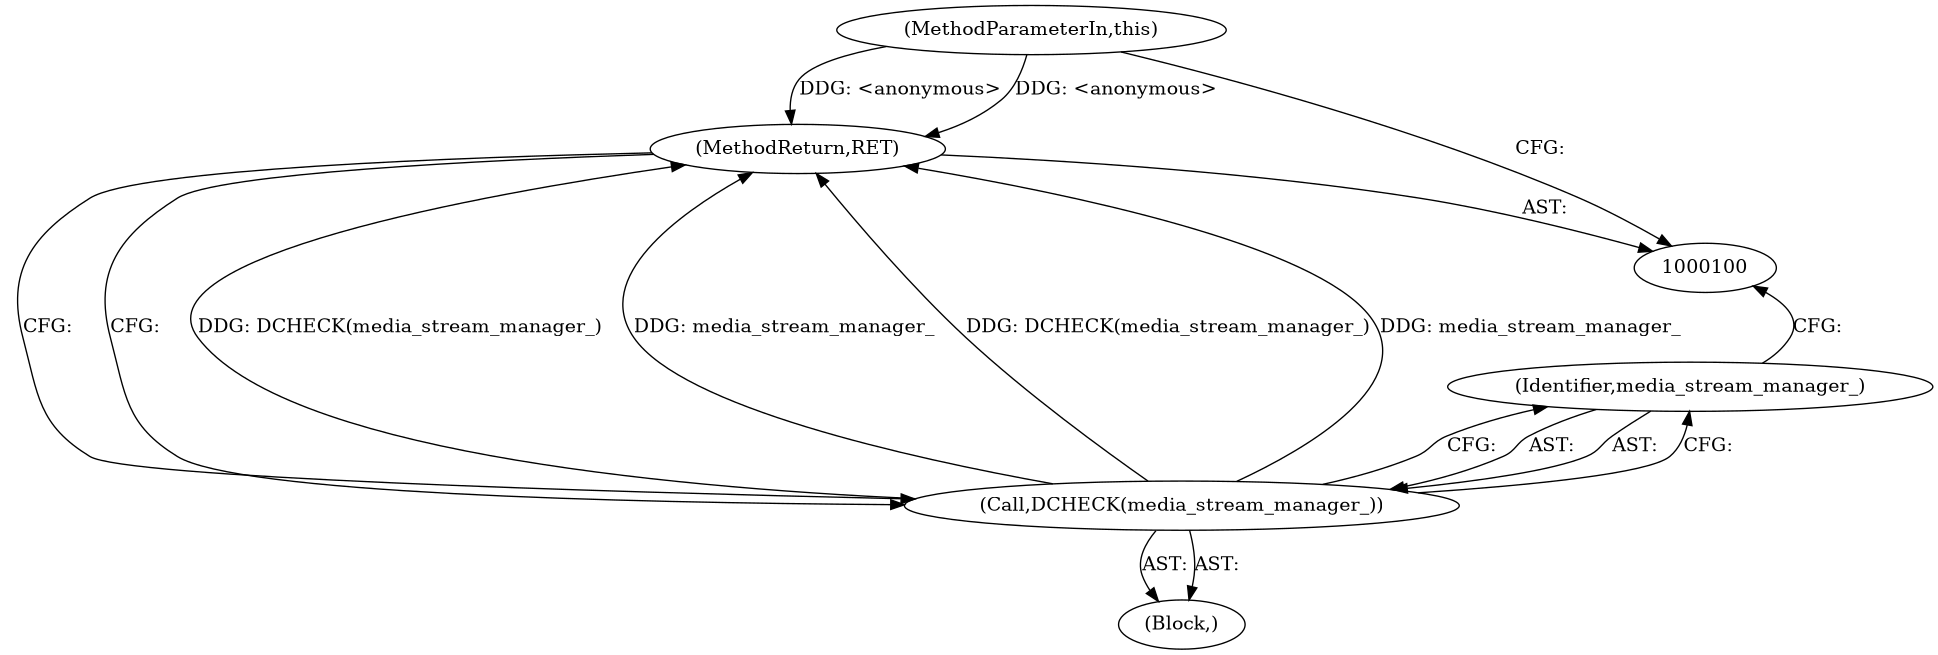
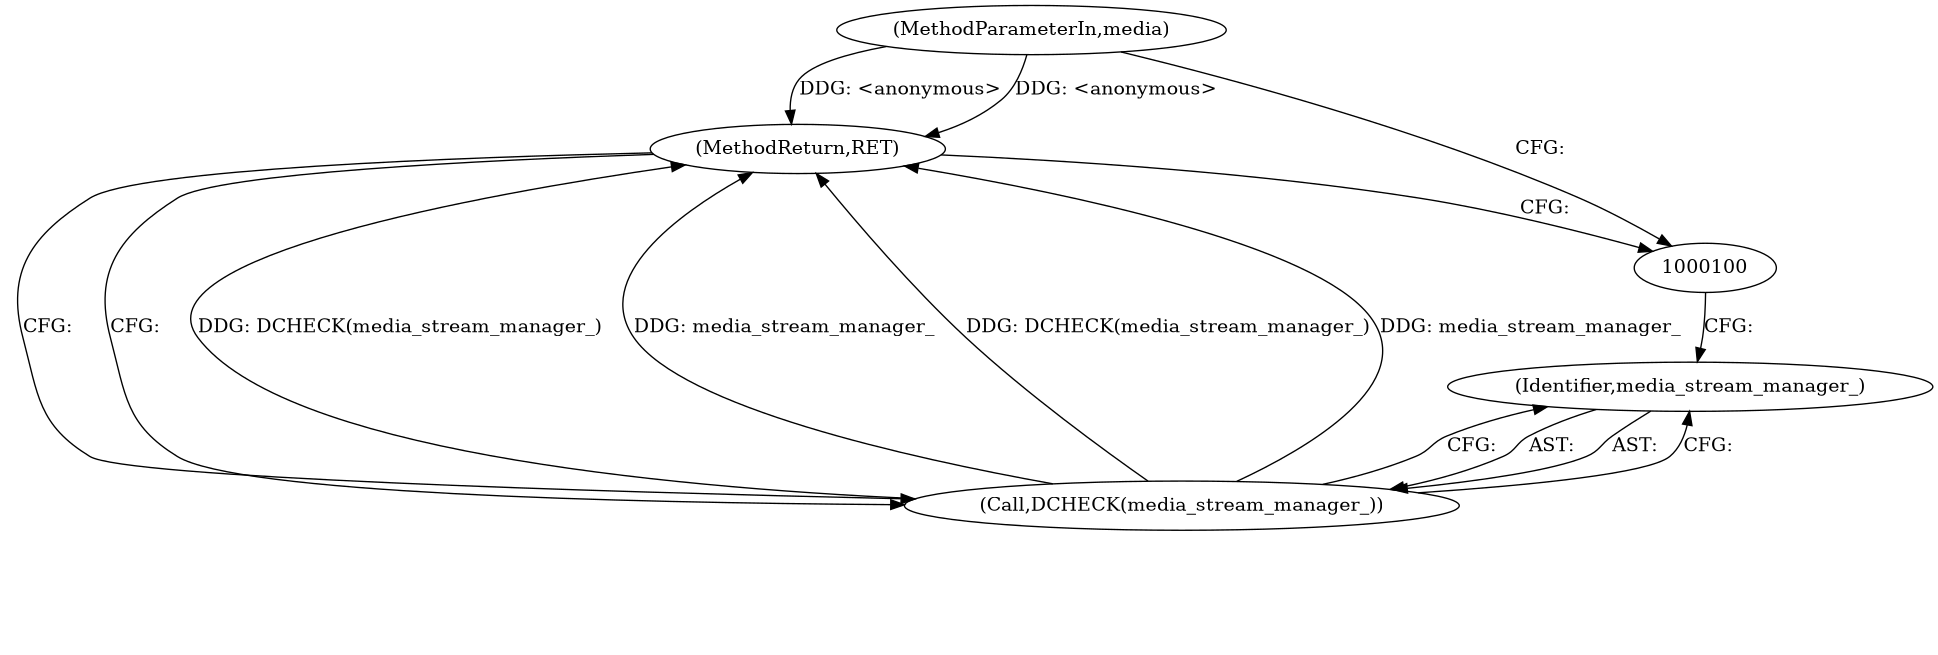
(1032, 30) -> (1032, 30)
(1548, 208) -> (1548, 208)
(1793, 328) -> (1704, 321)
(1182, 625) -> none
